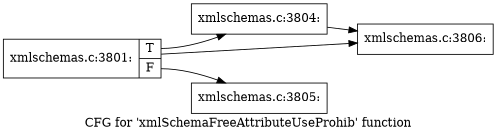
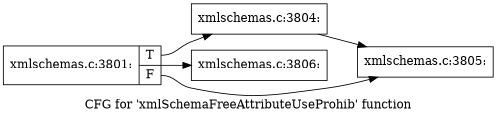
(338, 29) -> (338, 39)
